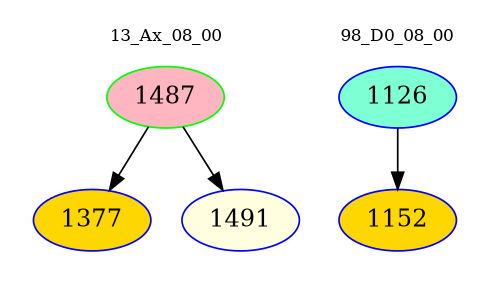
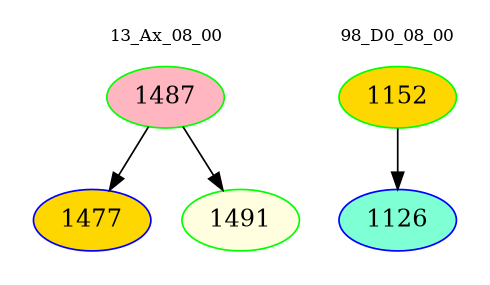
(398, 150) -> (398, 150)
(92, 220) -> (92, 220)
(241, 220) -> (241, 220)
(398, 220) -> (398, 97)
